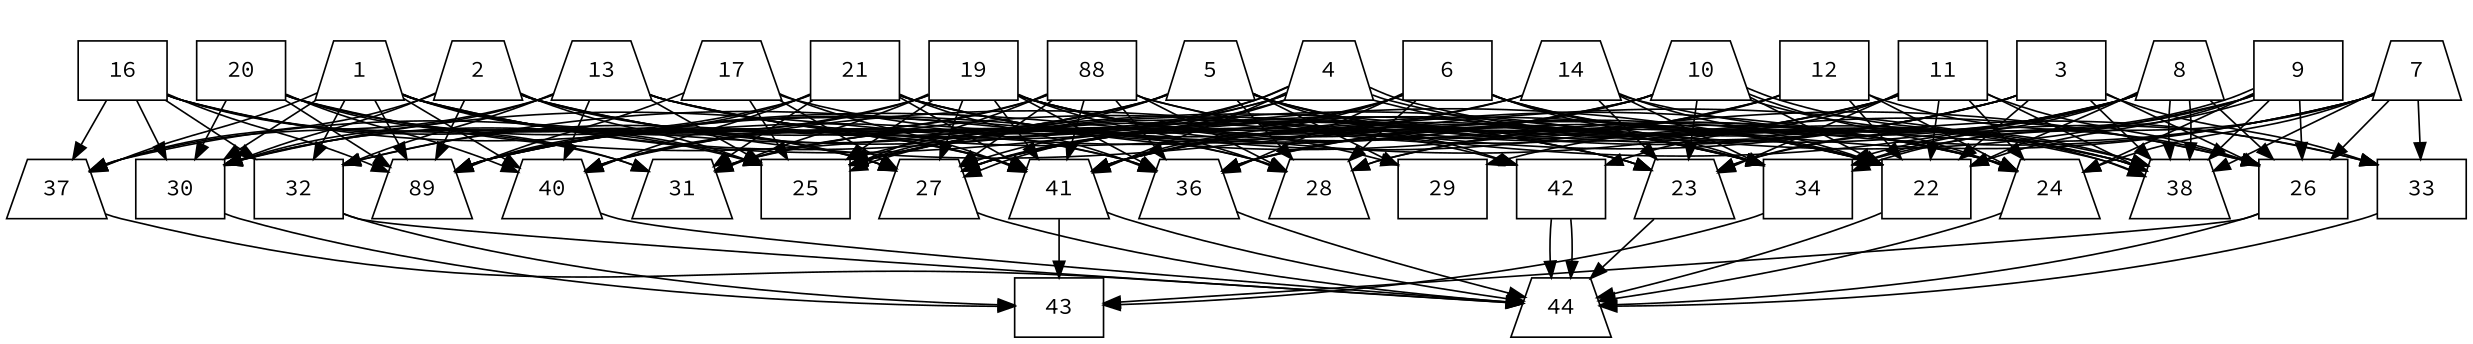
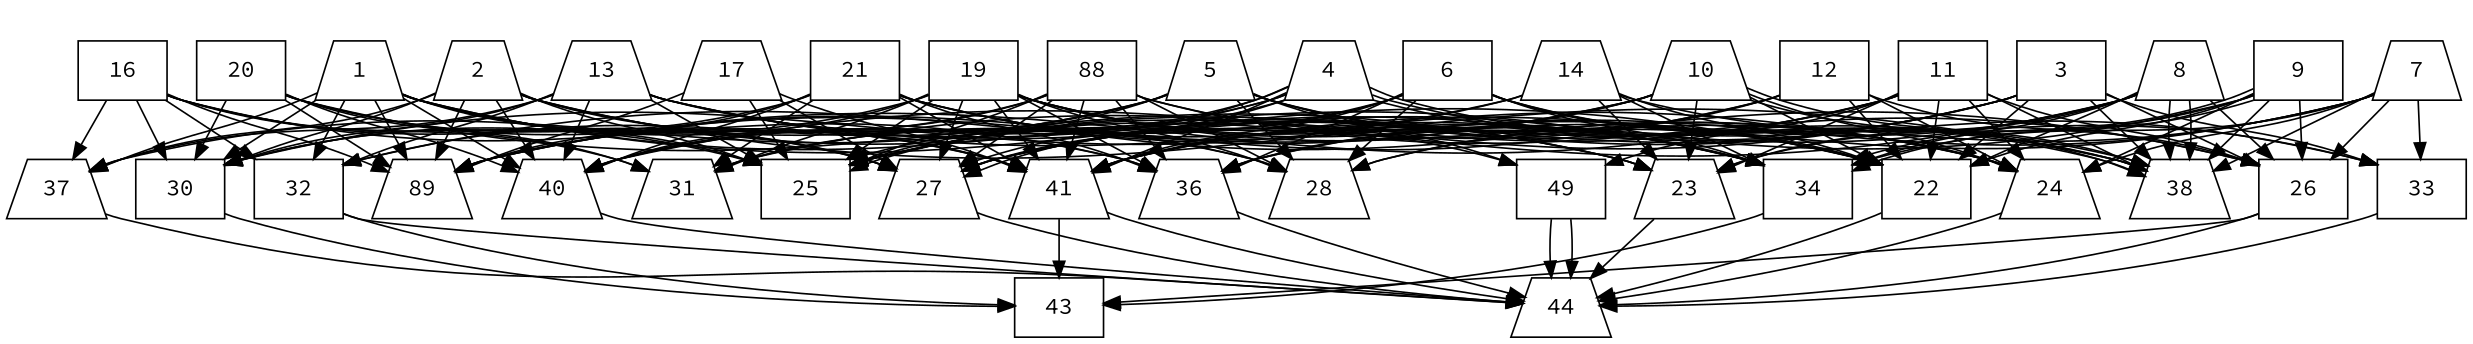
none -> (511, 123)
(700, 131) -> (765, 131)
(1443, 189) -> none
(1561, 189) -> (1561, 189)
